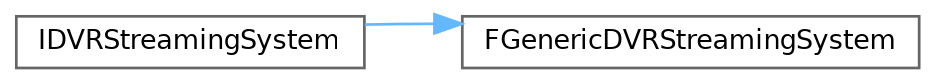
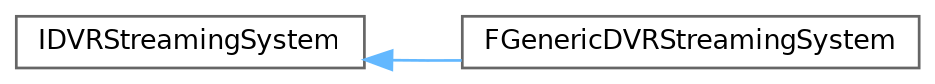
(399, 24) -> (427, 60)
